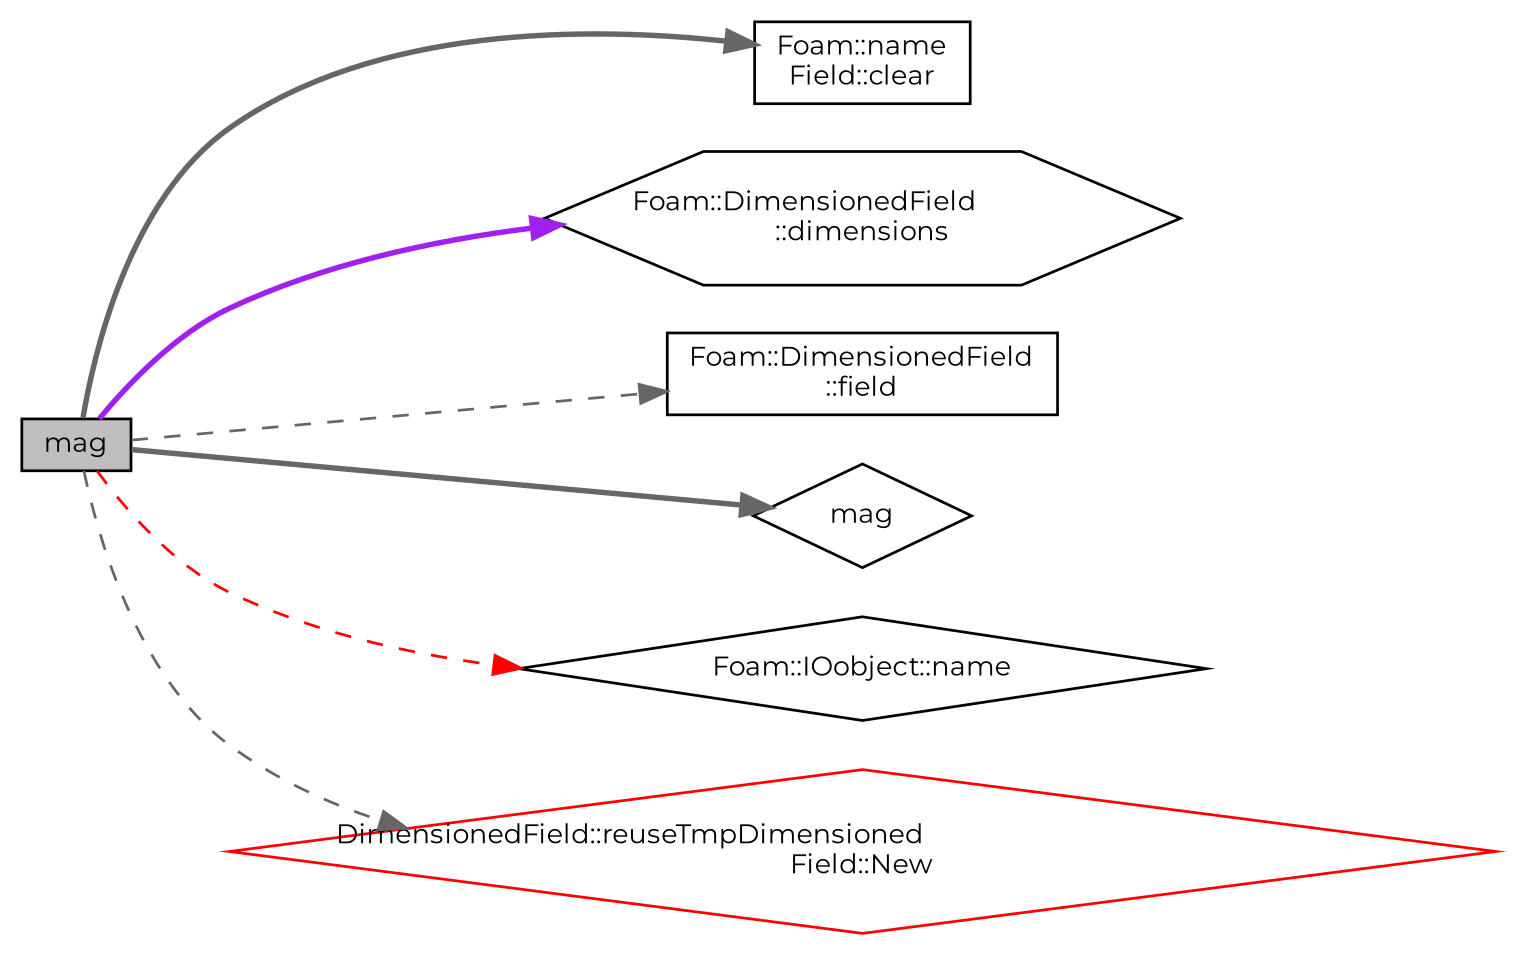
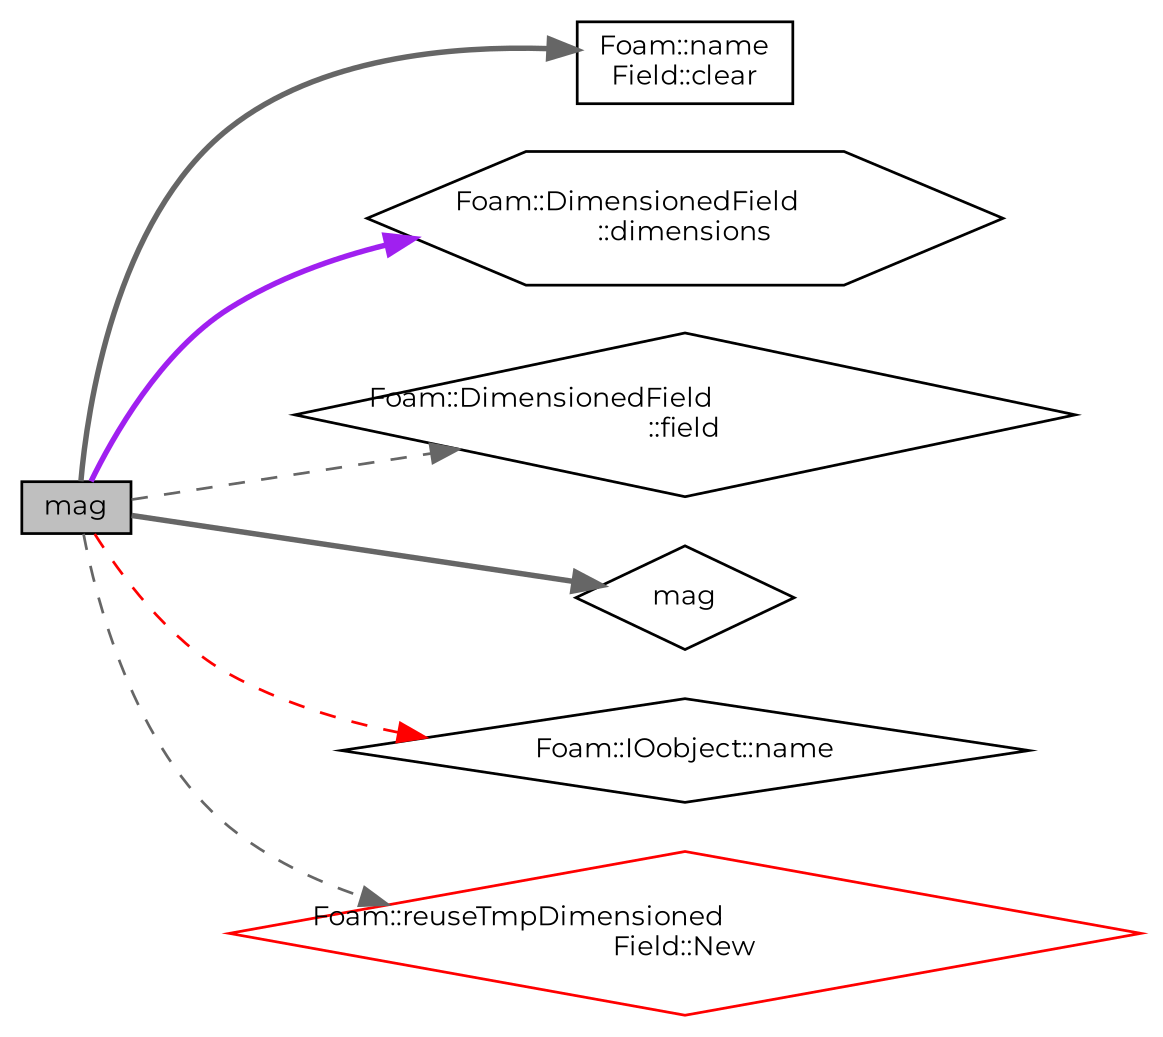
(862, 374) -> (685, 415)
(862, 852) -> (685, 933)
